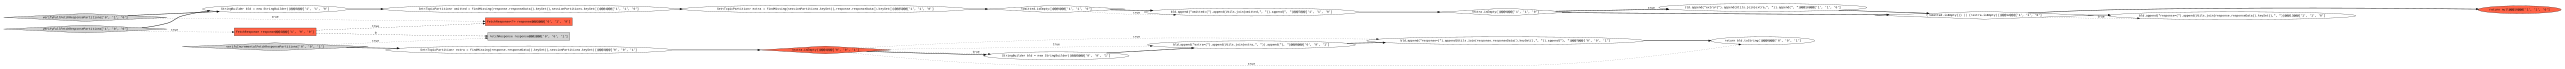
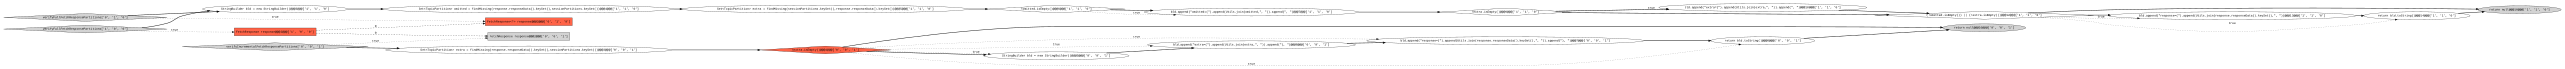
(2520, 10) -> (2520, 10)
none -> (2417, 16)
(376, 26) -> (376, 26)
none -> (1984, 28)
